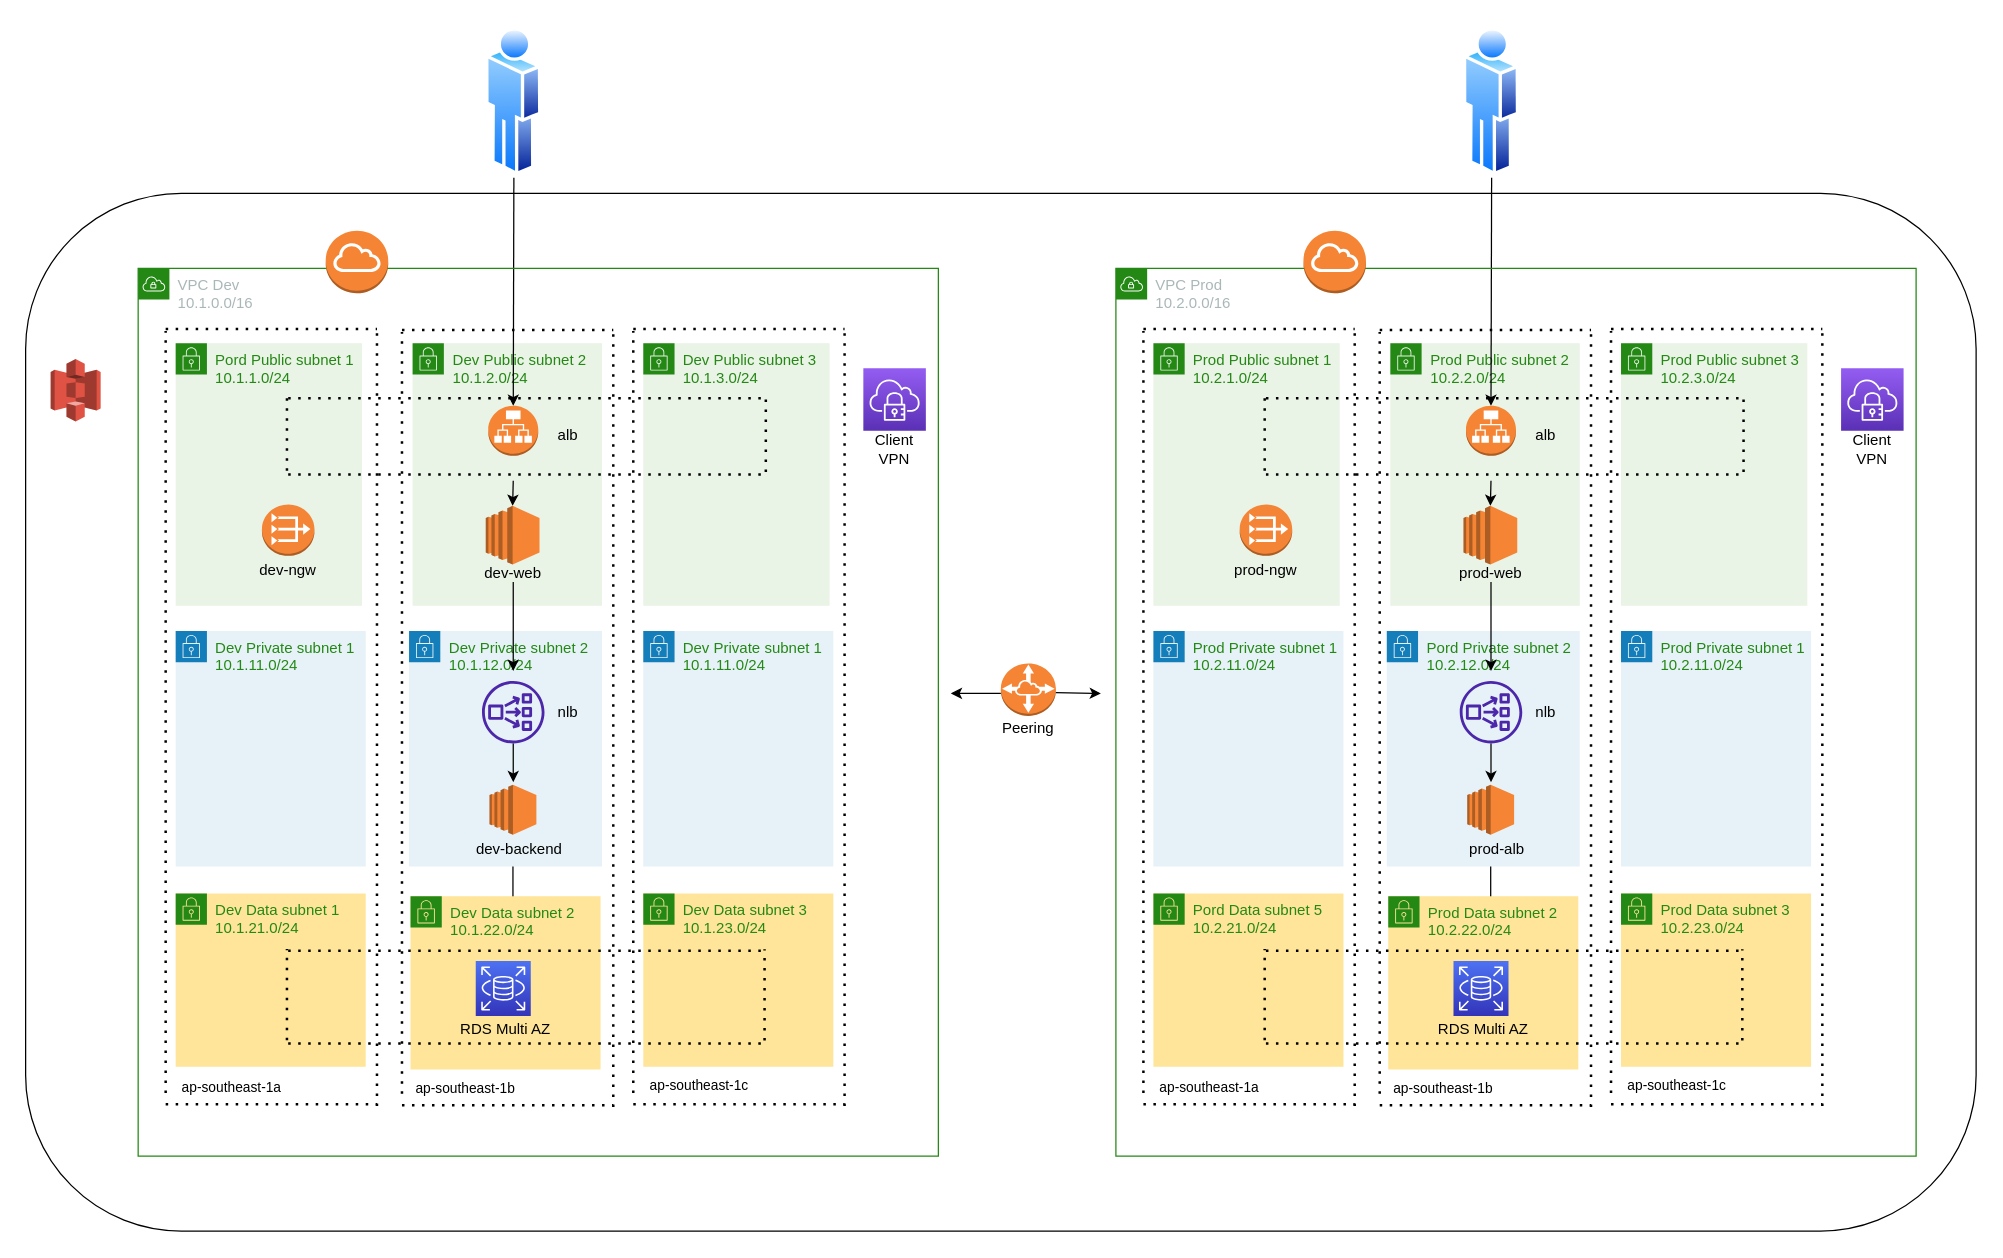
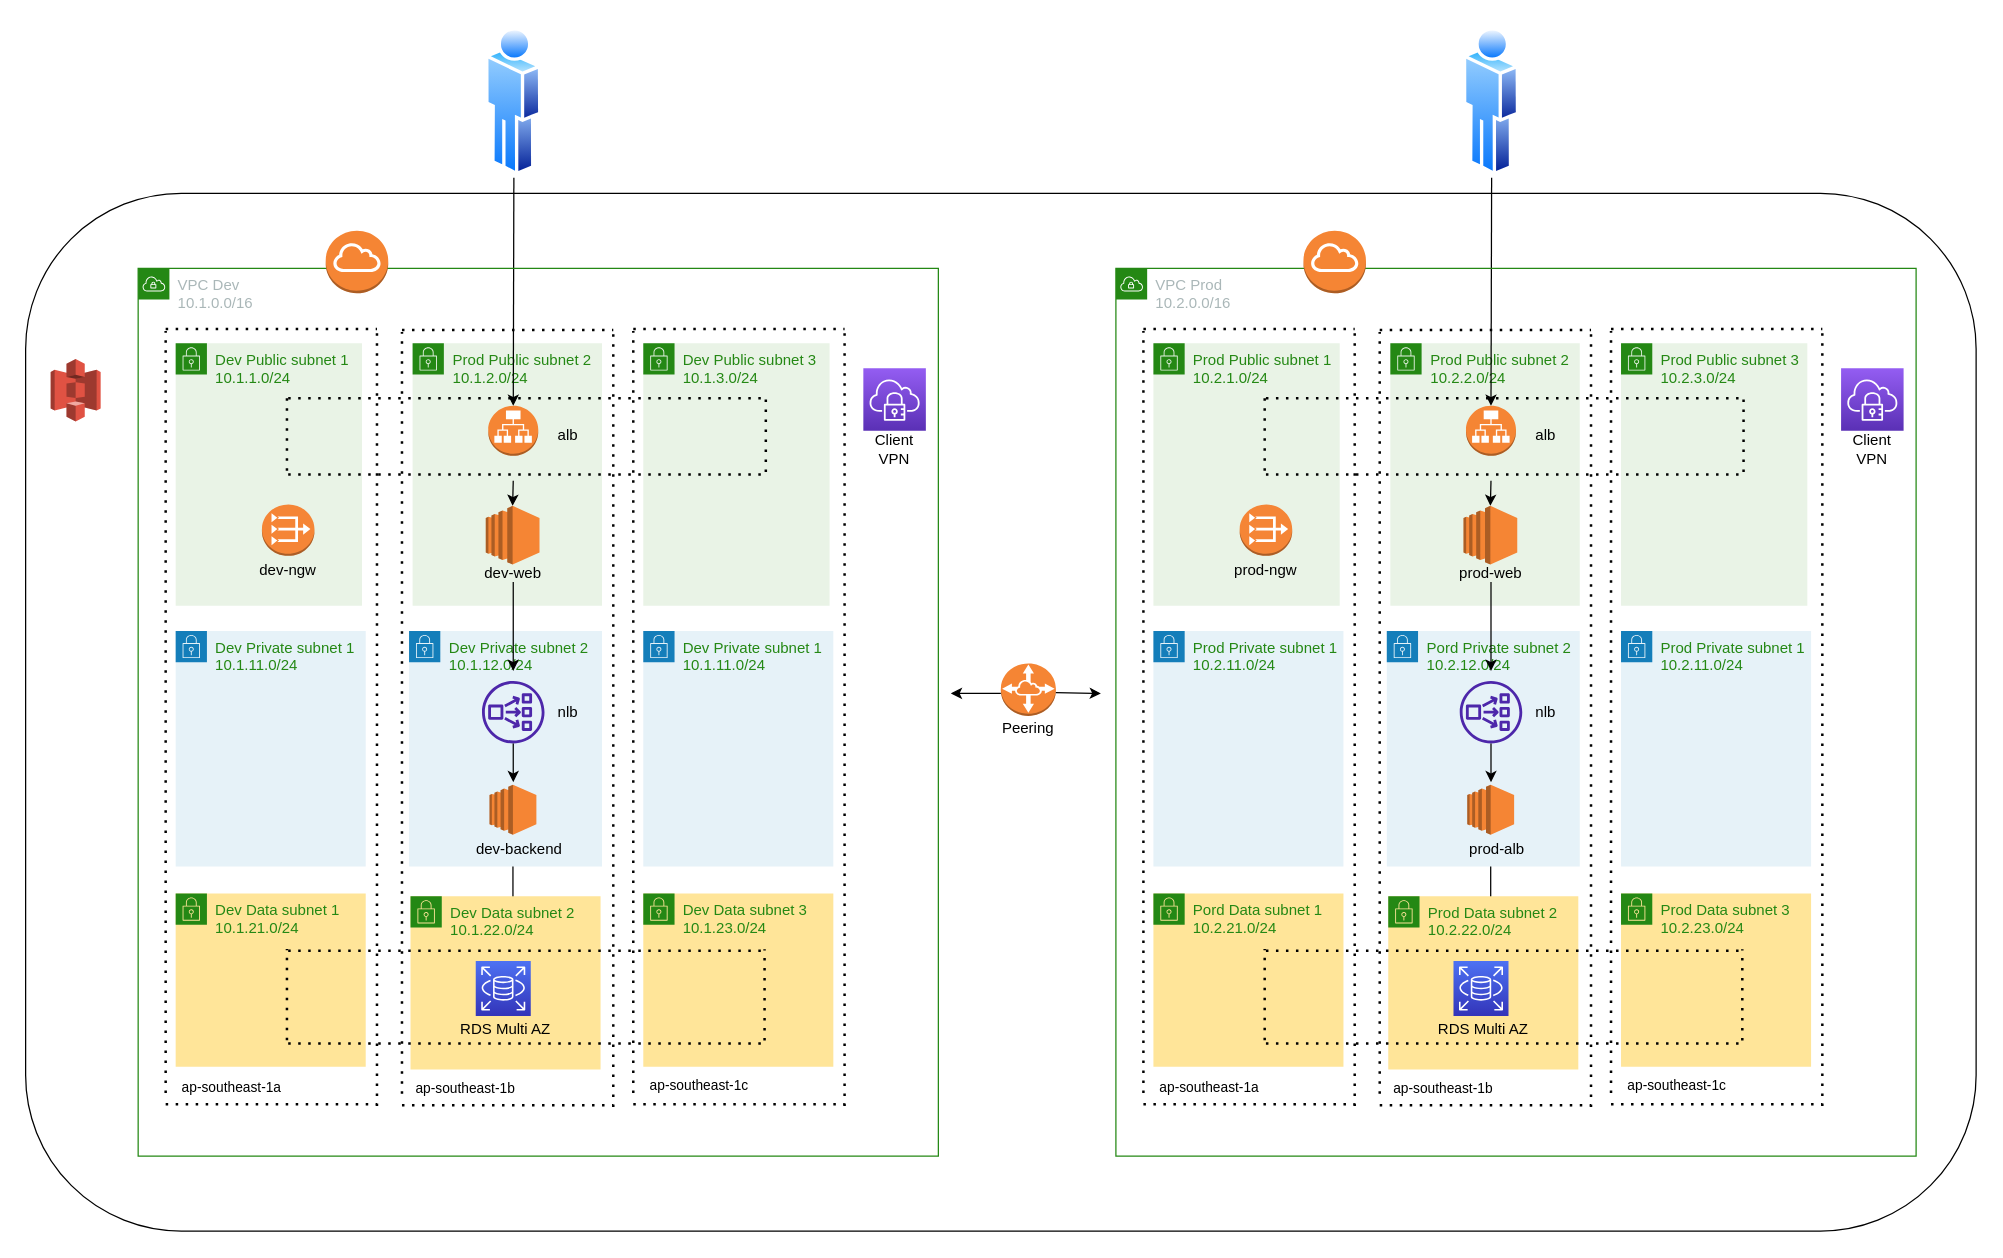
(523, 370) -> (527, 370)
(289, 379) -> (286, 370)
(1263, 920) -> (1263, 920)
